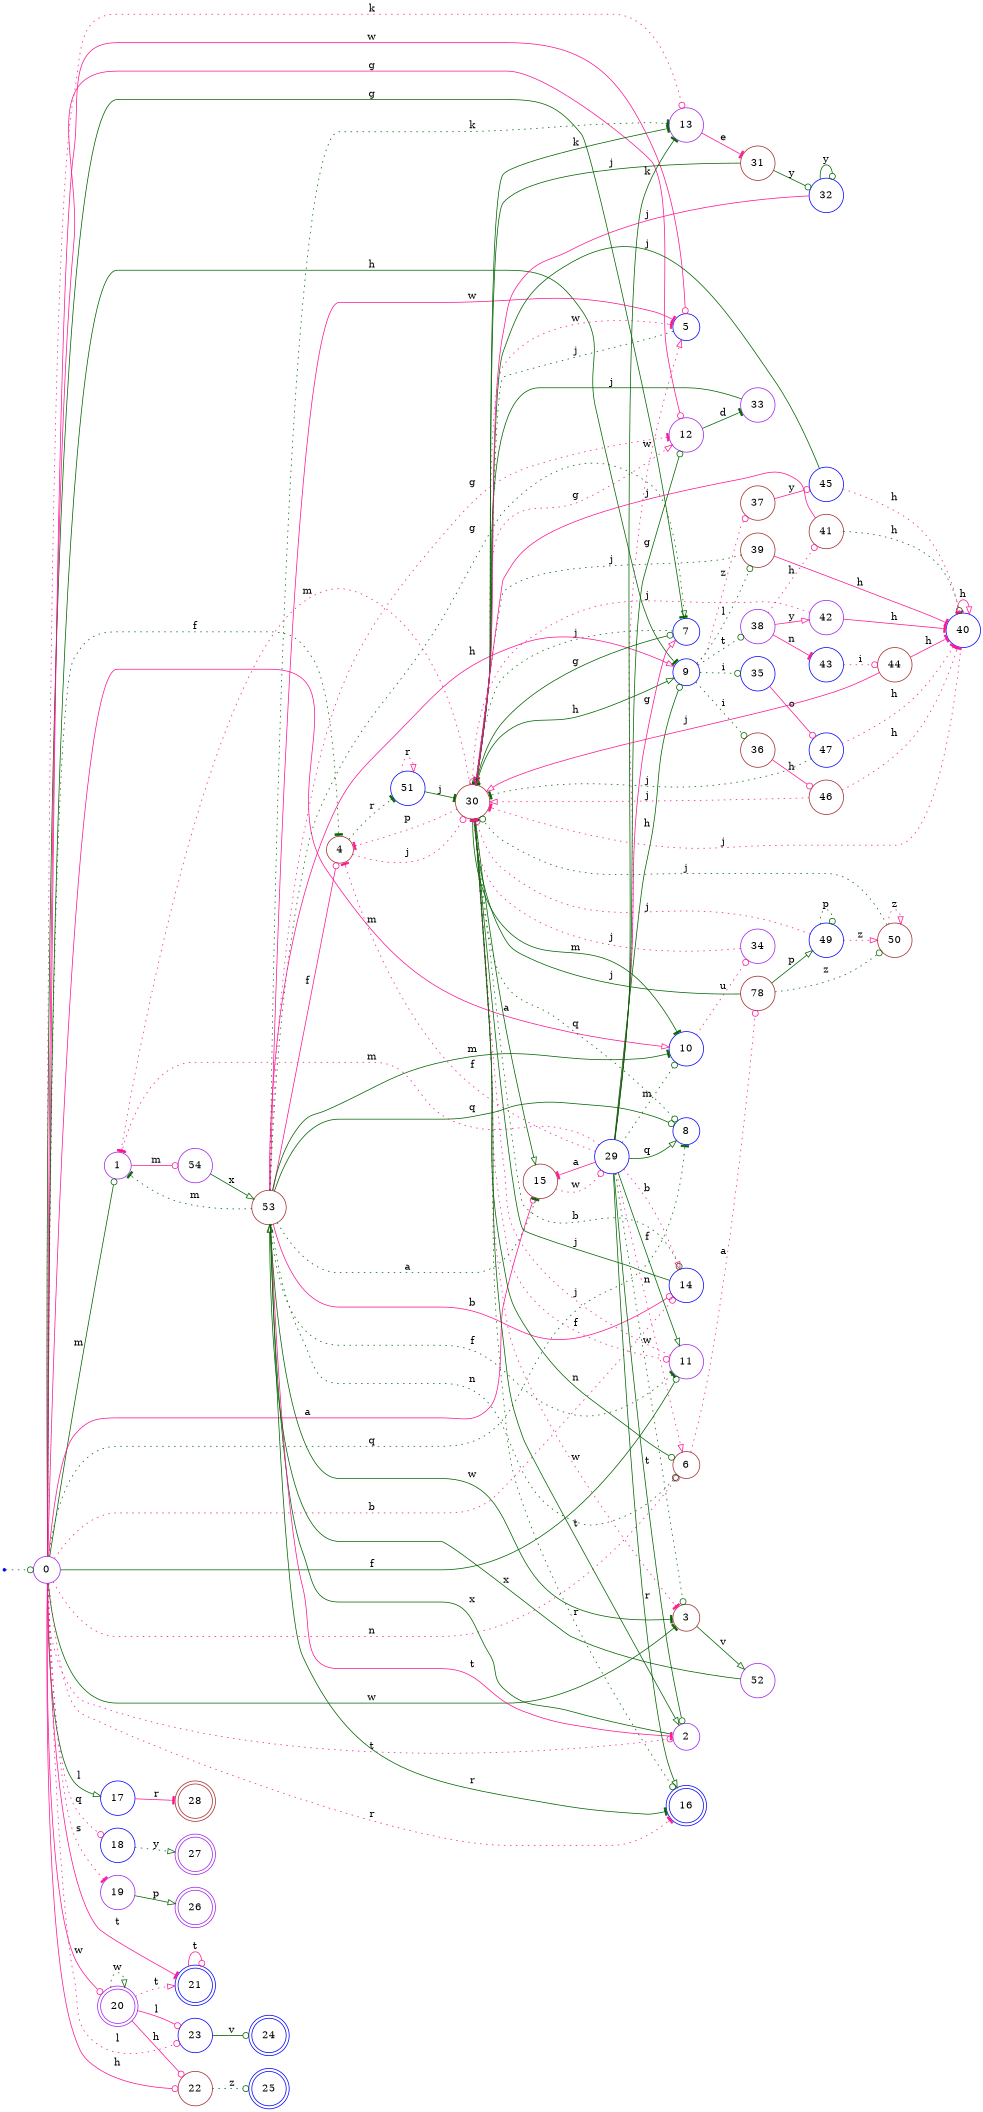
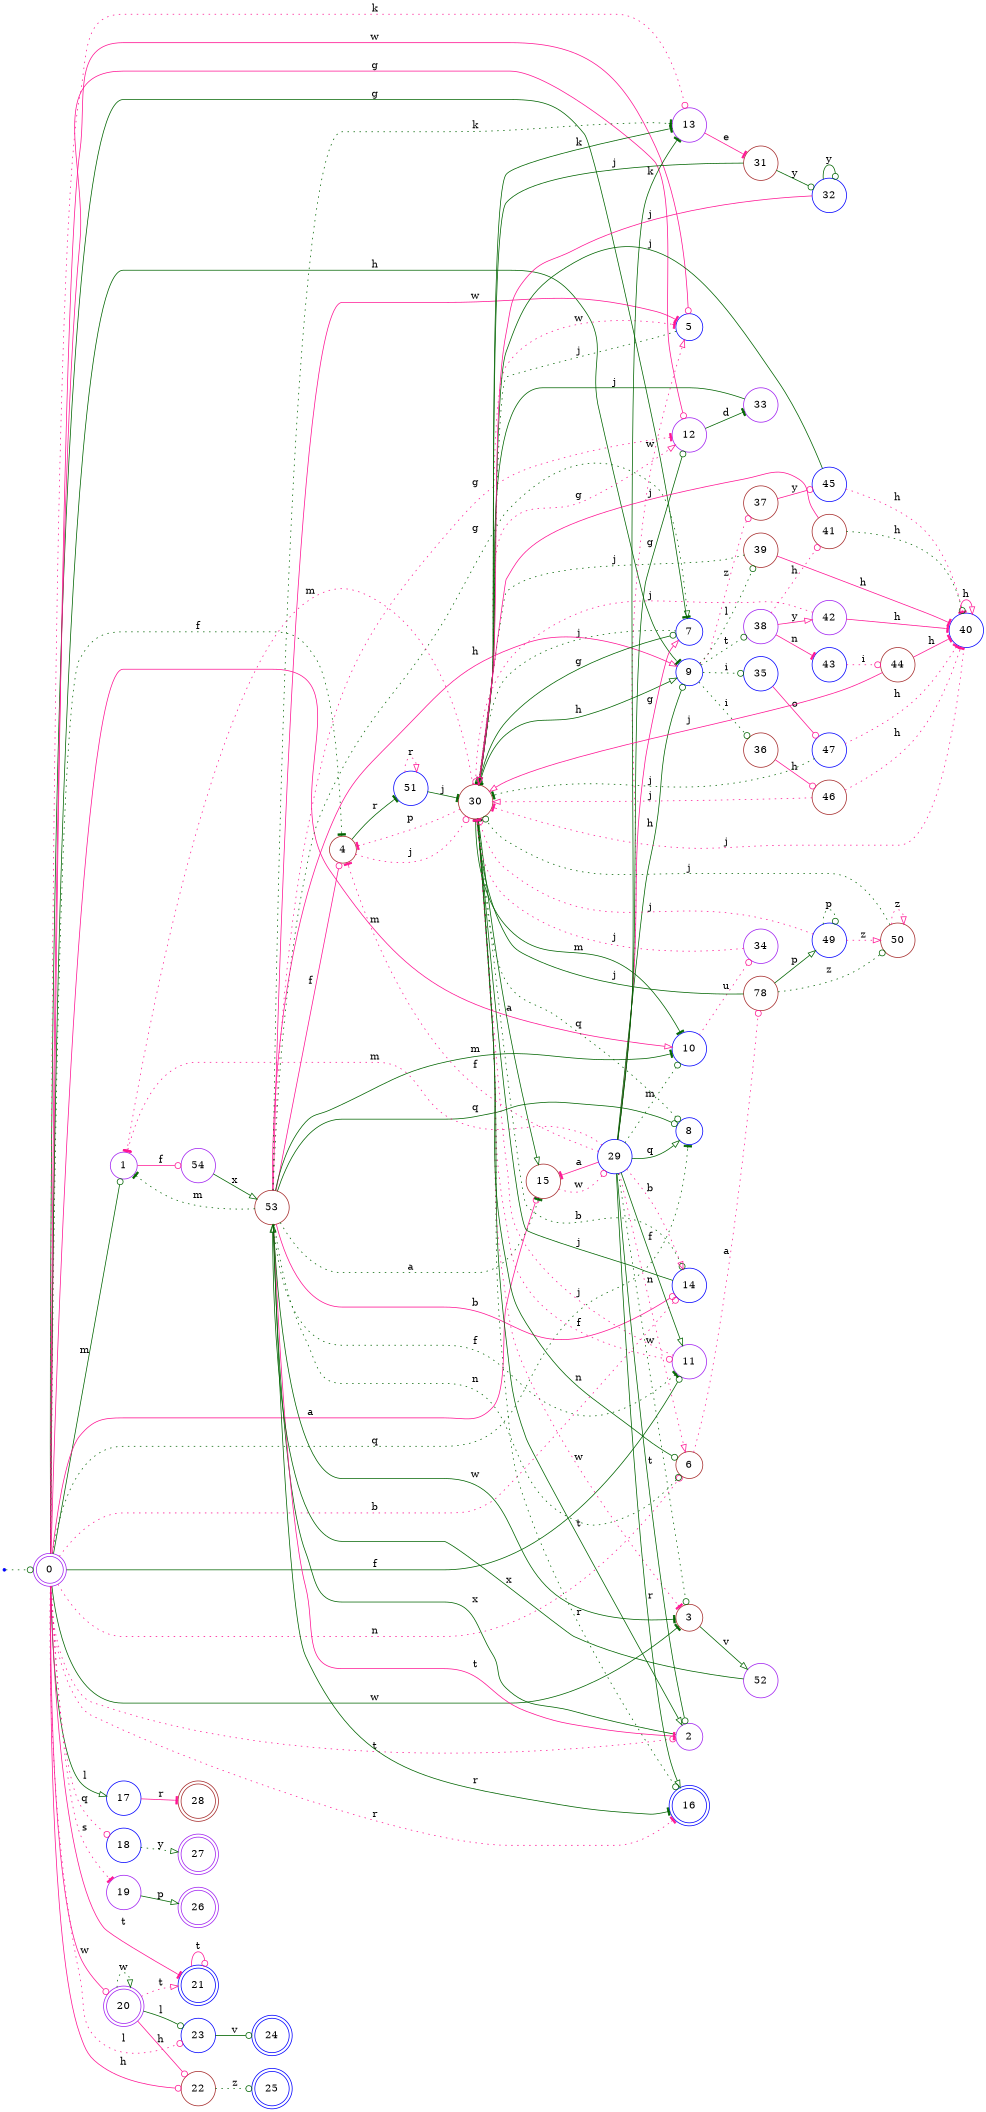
(368, 818) -> (371, 818)
(157, 1160) -> (161, 1160)
(47, 1570) -> (50, 1570)
(157, 2016) -> (161, 2017)
